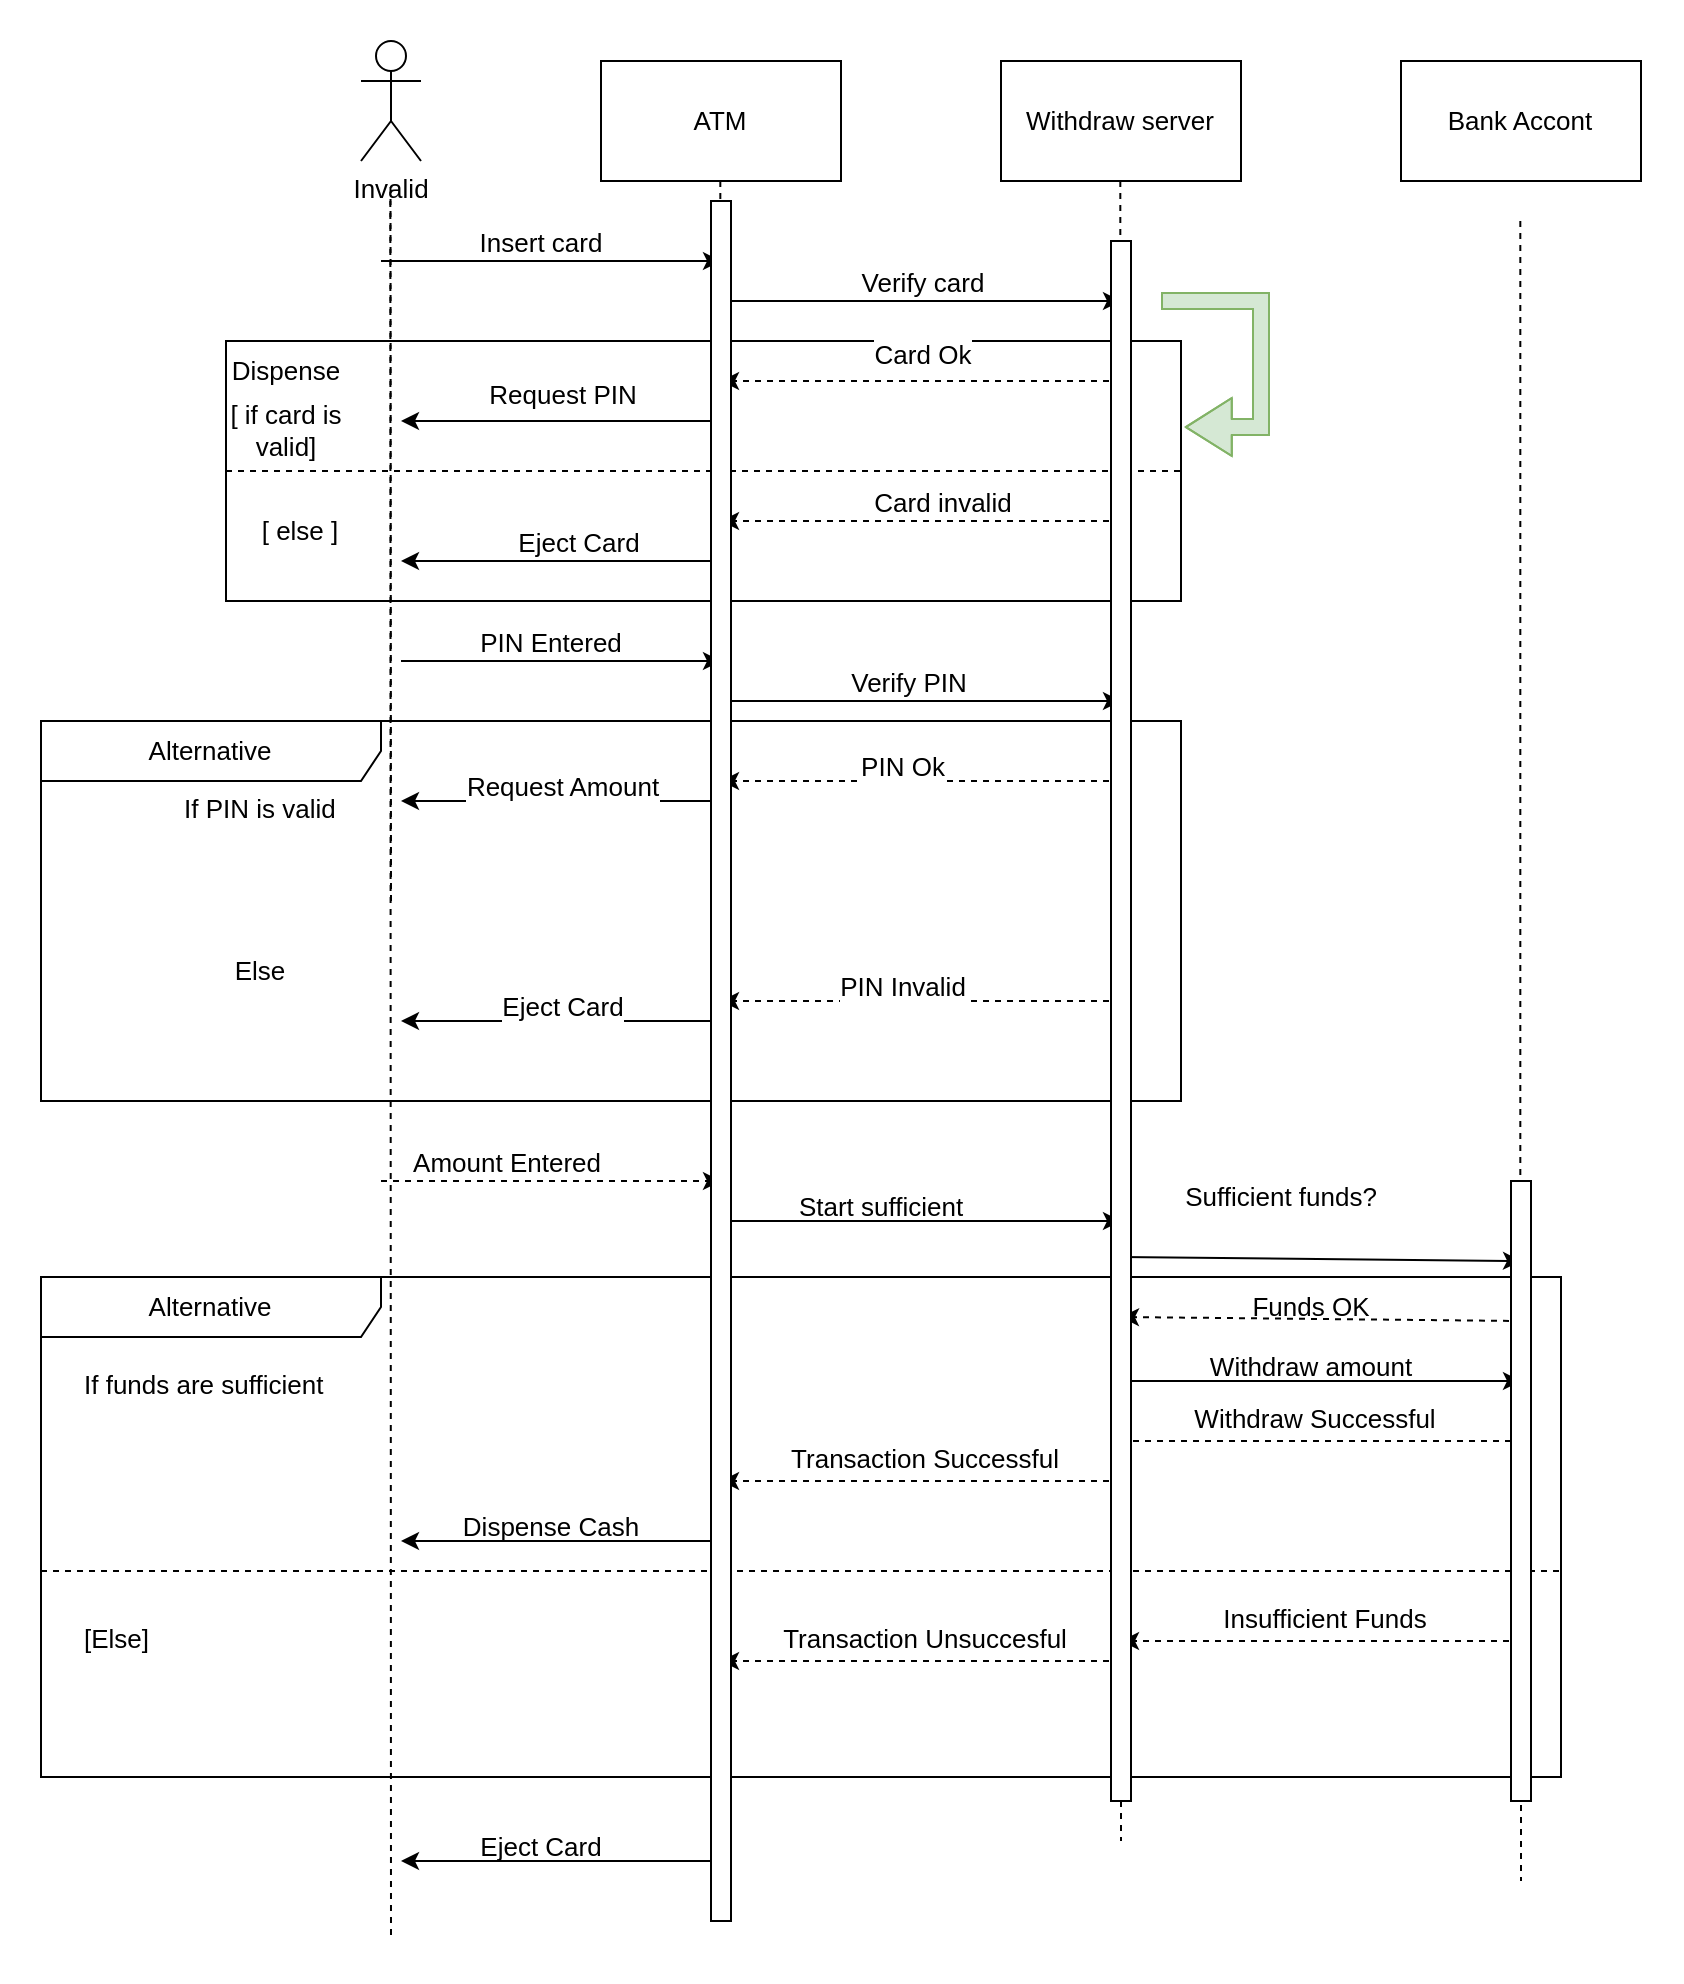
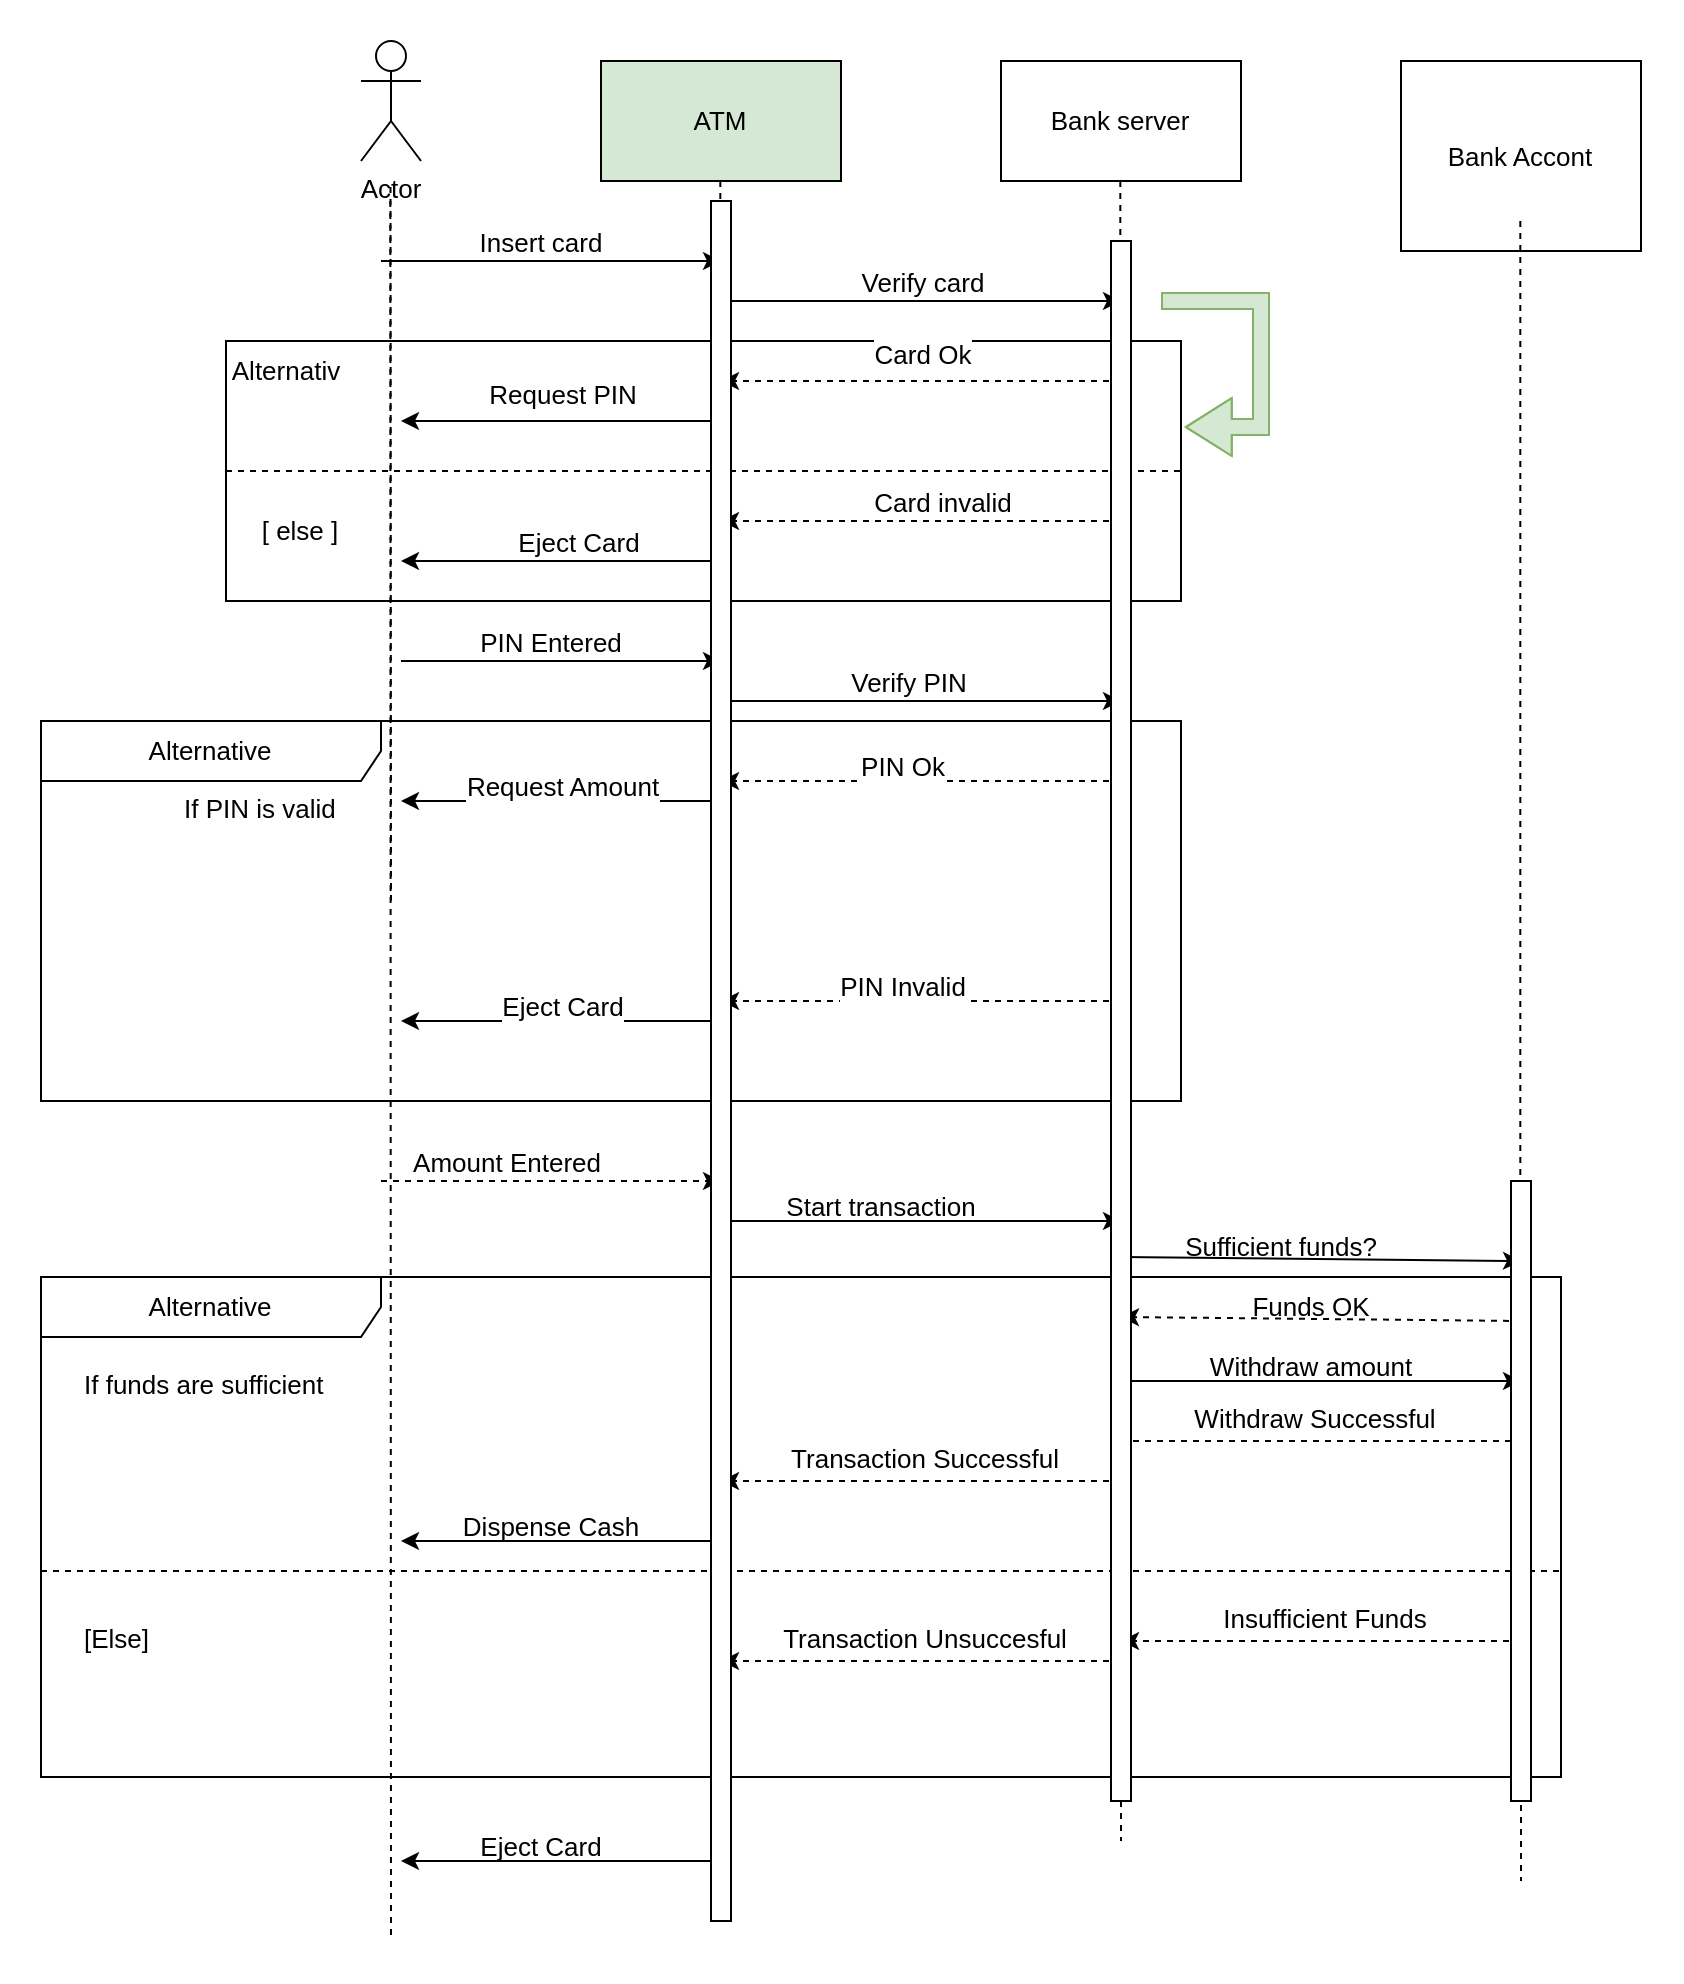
(721, 121) -> (721, 121)
(1121, 121) -> (1121, 121)
(1521, 121) -> (1521, 156)
(392, 191) -> (392, 191)
(287, 371) -> (287, 371)
(286, 431) -> none
(261, 971) -> none
(1281, 1197) -> (1281, 1247)
(882, 1207) -> (882, 1207)
